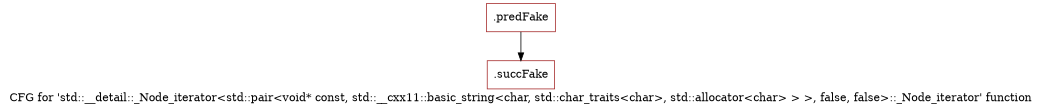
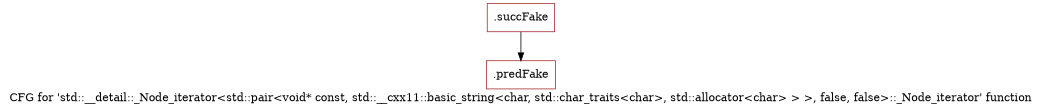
(521, 42) -> (521, 42)
